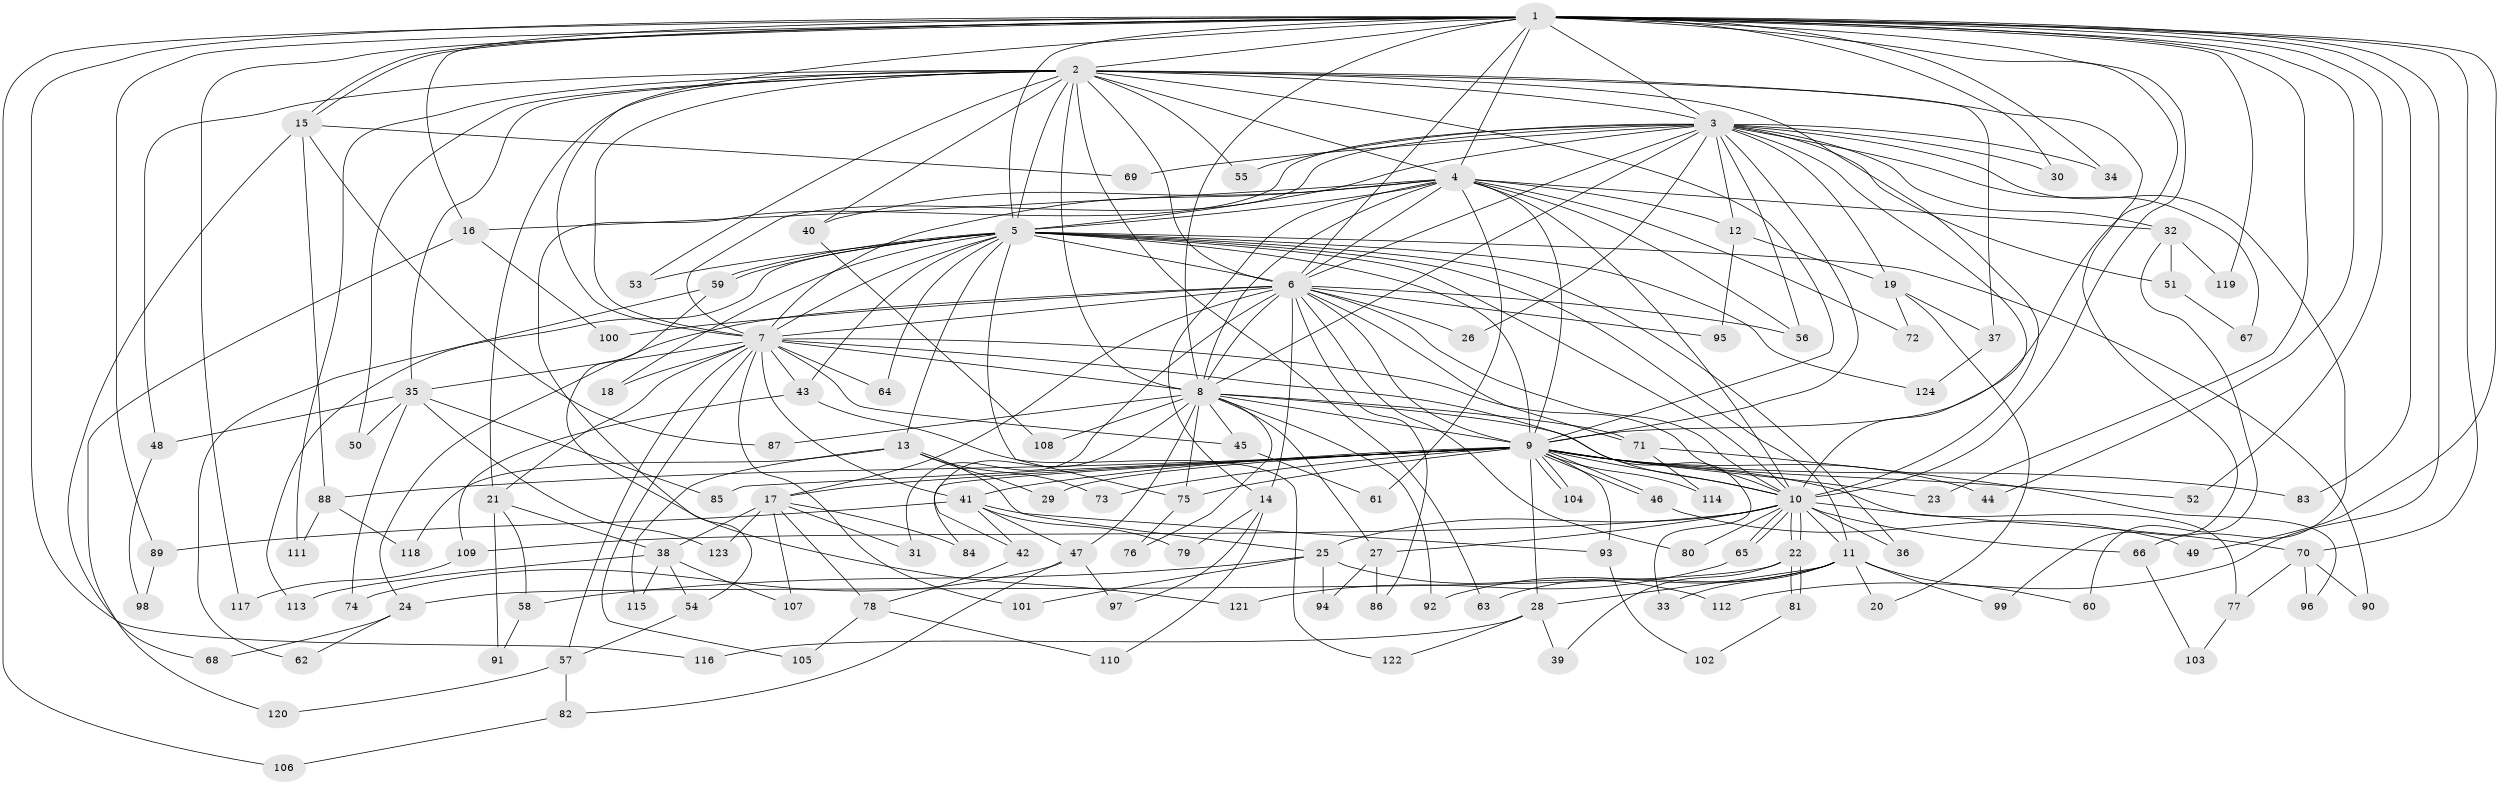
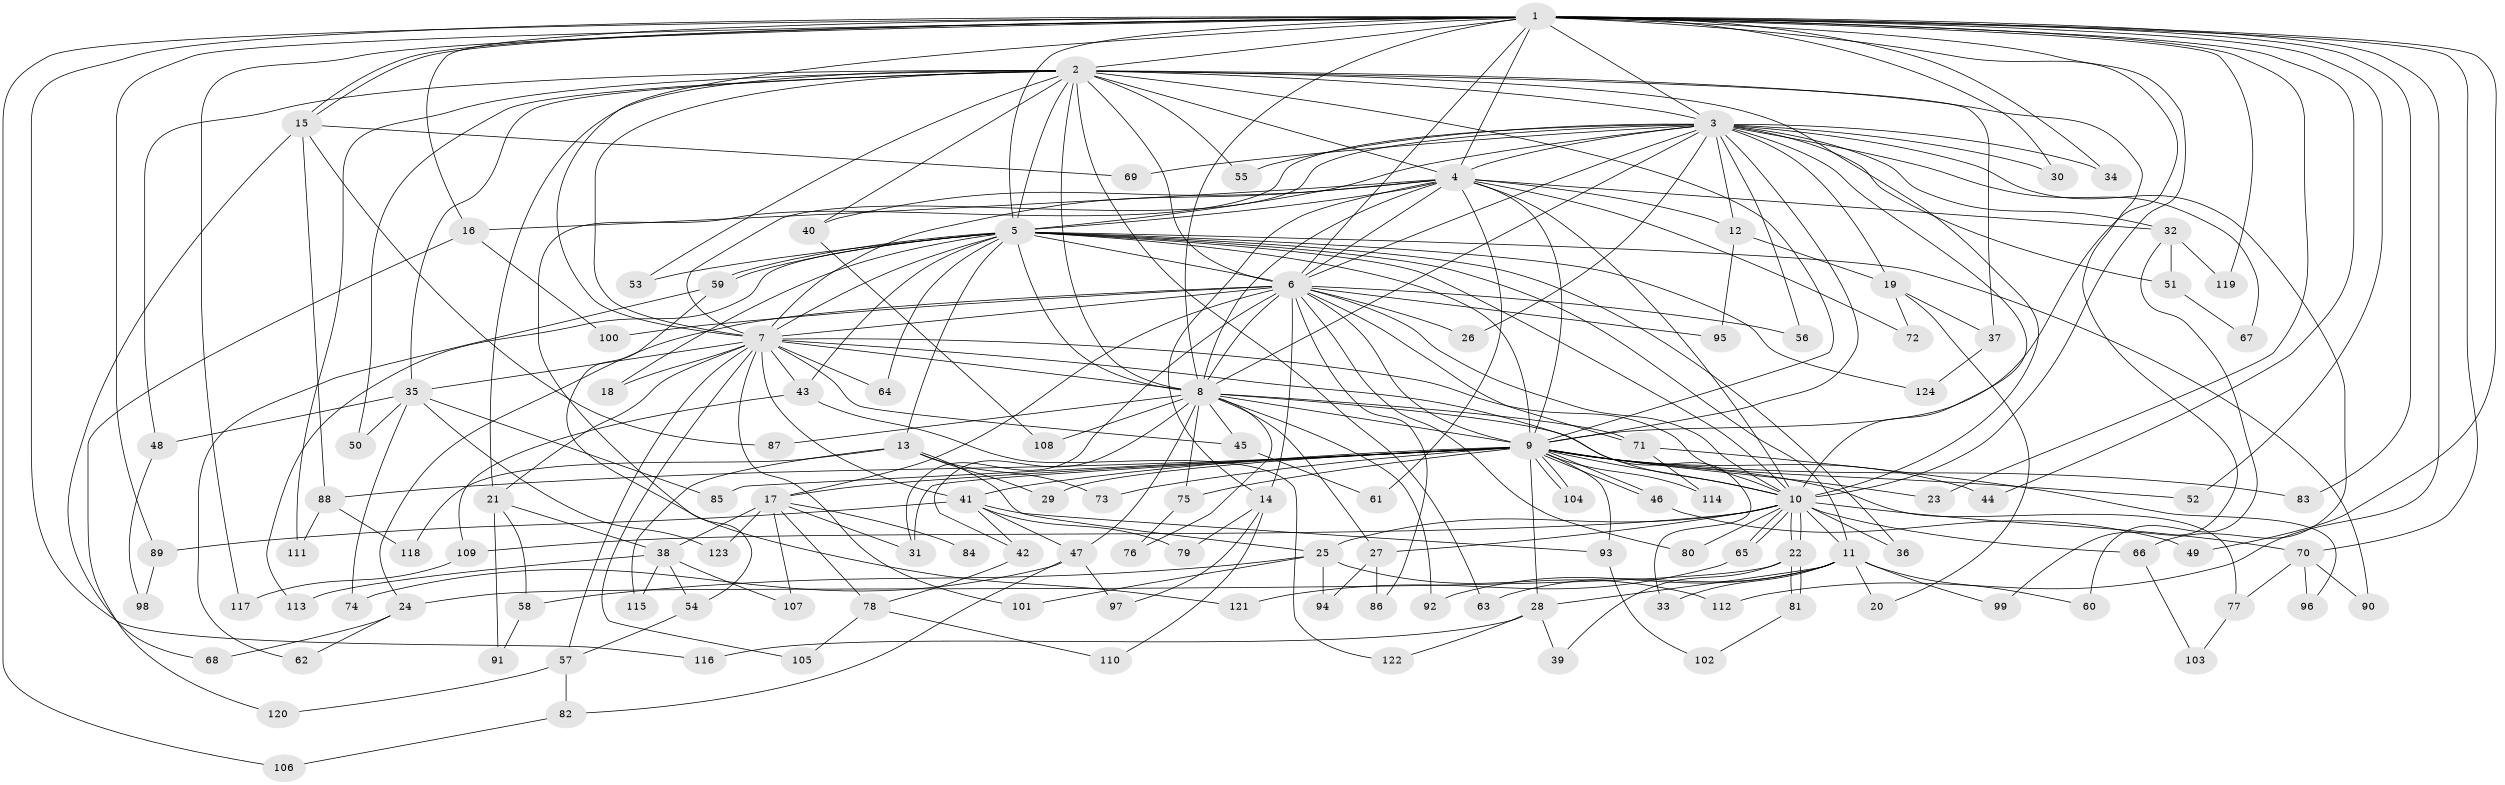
(1639, 240) -> (1543, 150)
(1003, 438) -> (1077, 352)
(1192, 465) -> (1191, 465)
